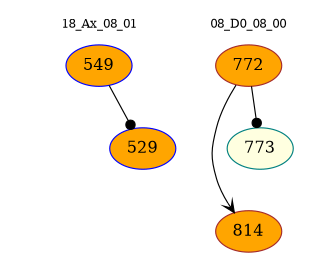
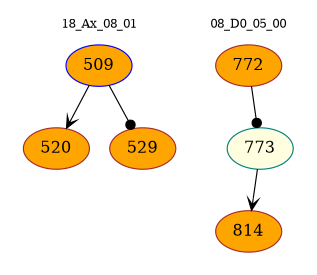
(249, 25) -> (249, 25)
(99, 66) -> (99, 66)
(213, 143) -> (255, 184)
none -> (56, 149)
(143, 149) -> (143, 149)
